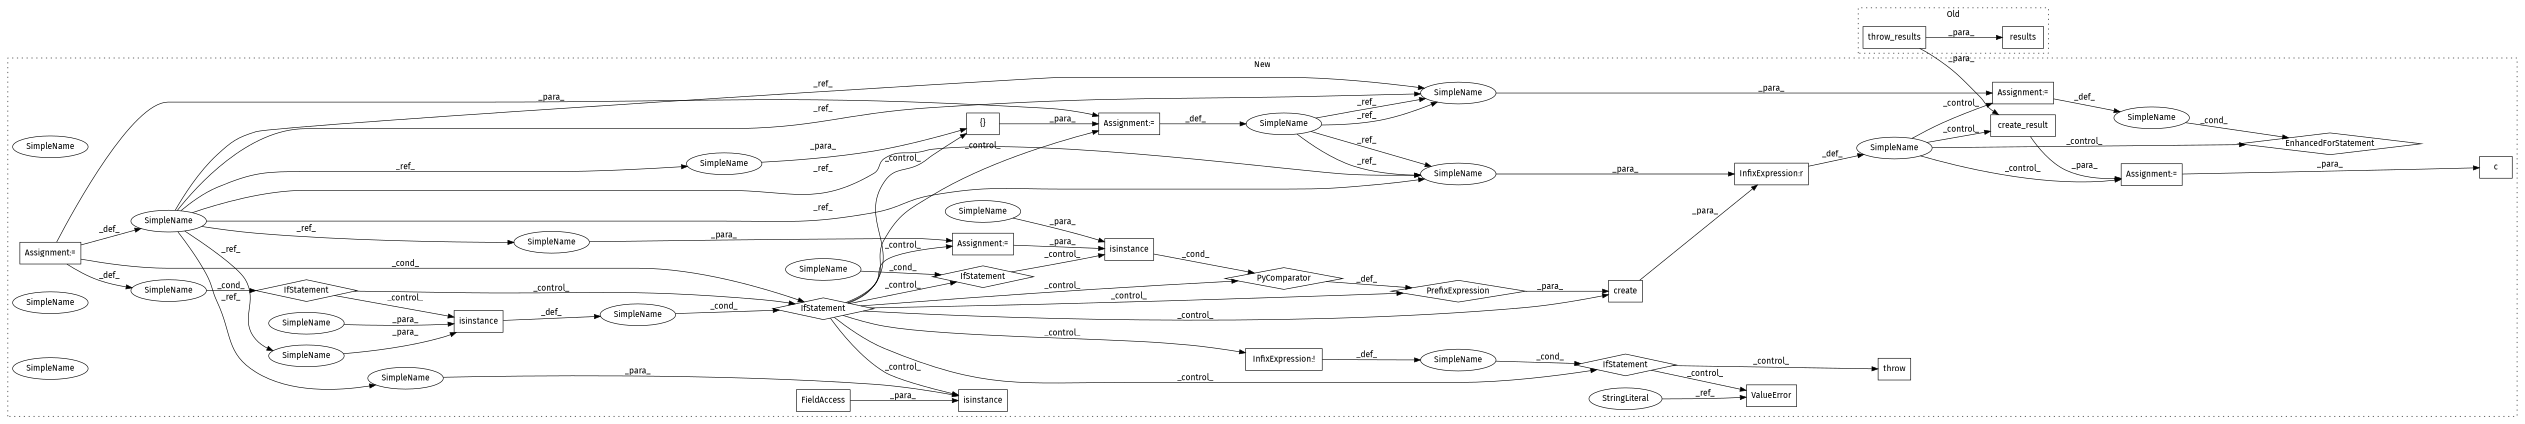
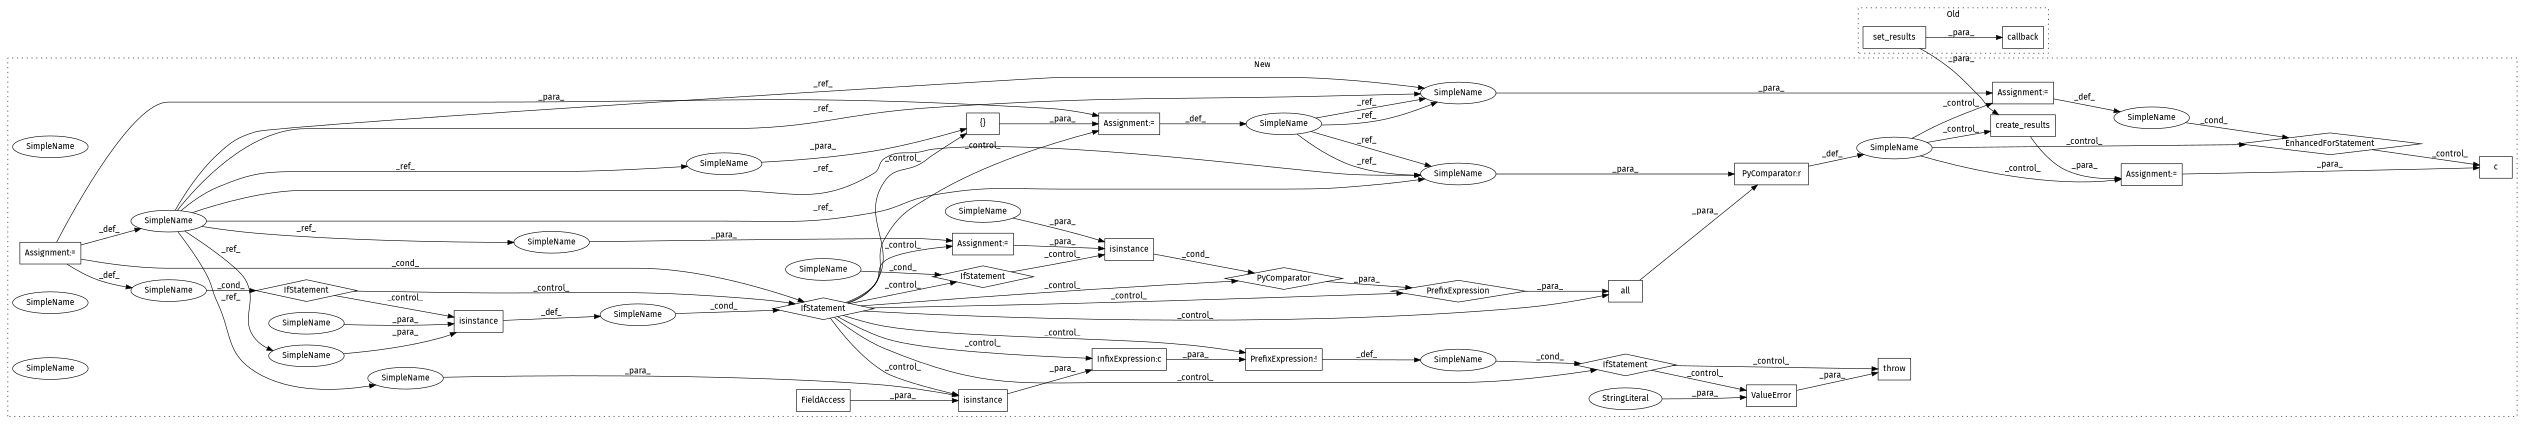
(1894, 37) -> (1894, 37)
(2023, 37) -> (2023, 37)
(2023, 126) -> (2023, 126)
none -> (2423, 157)
(1772, 174) -> (1772, 174)
(1367, 279) -> (1367, 279)
(1626, 291) -> (1626, 291)
none -> (1129, 359)
(1284, 359) -> (1284, 359)
none -> (1834, 382)
(1705, 394) -> (1705, 394)
